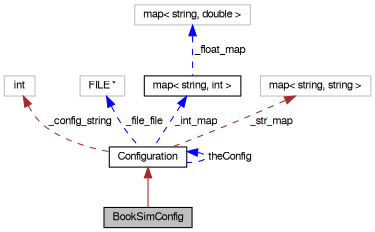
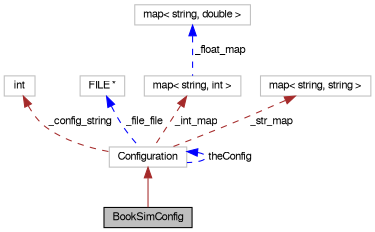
(193, 86) -> (193, 86)
(167, 126) -> (167, 126)
(148, 157) -> (148, 157)
